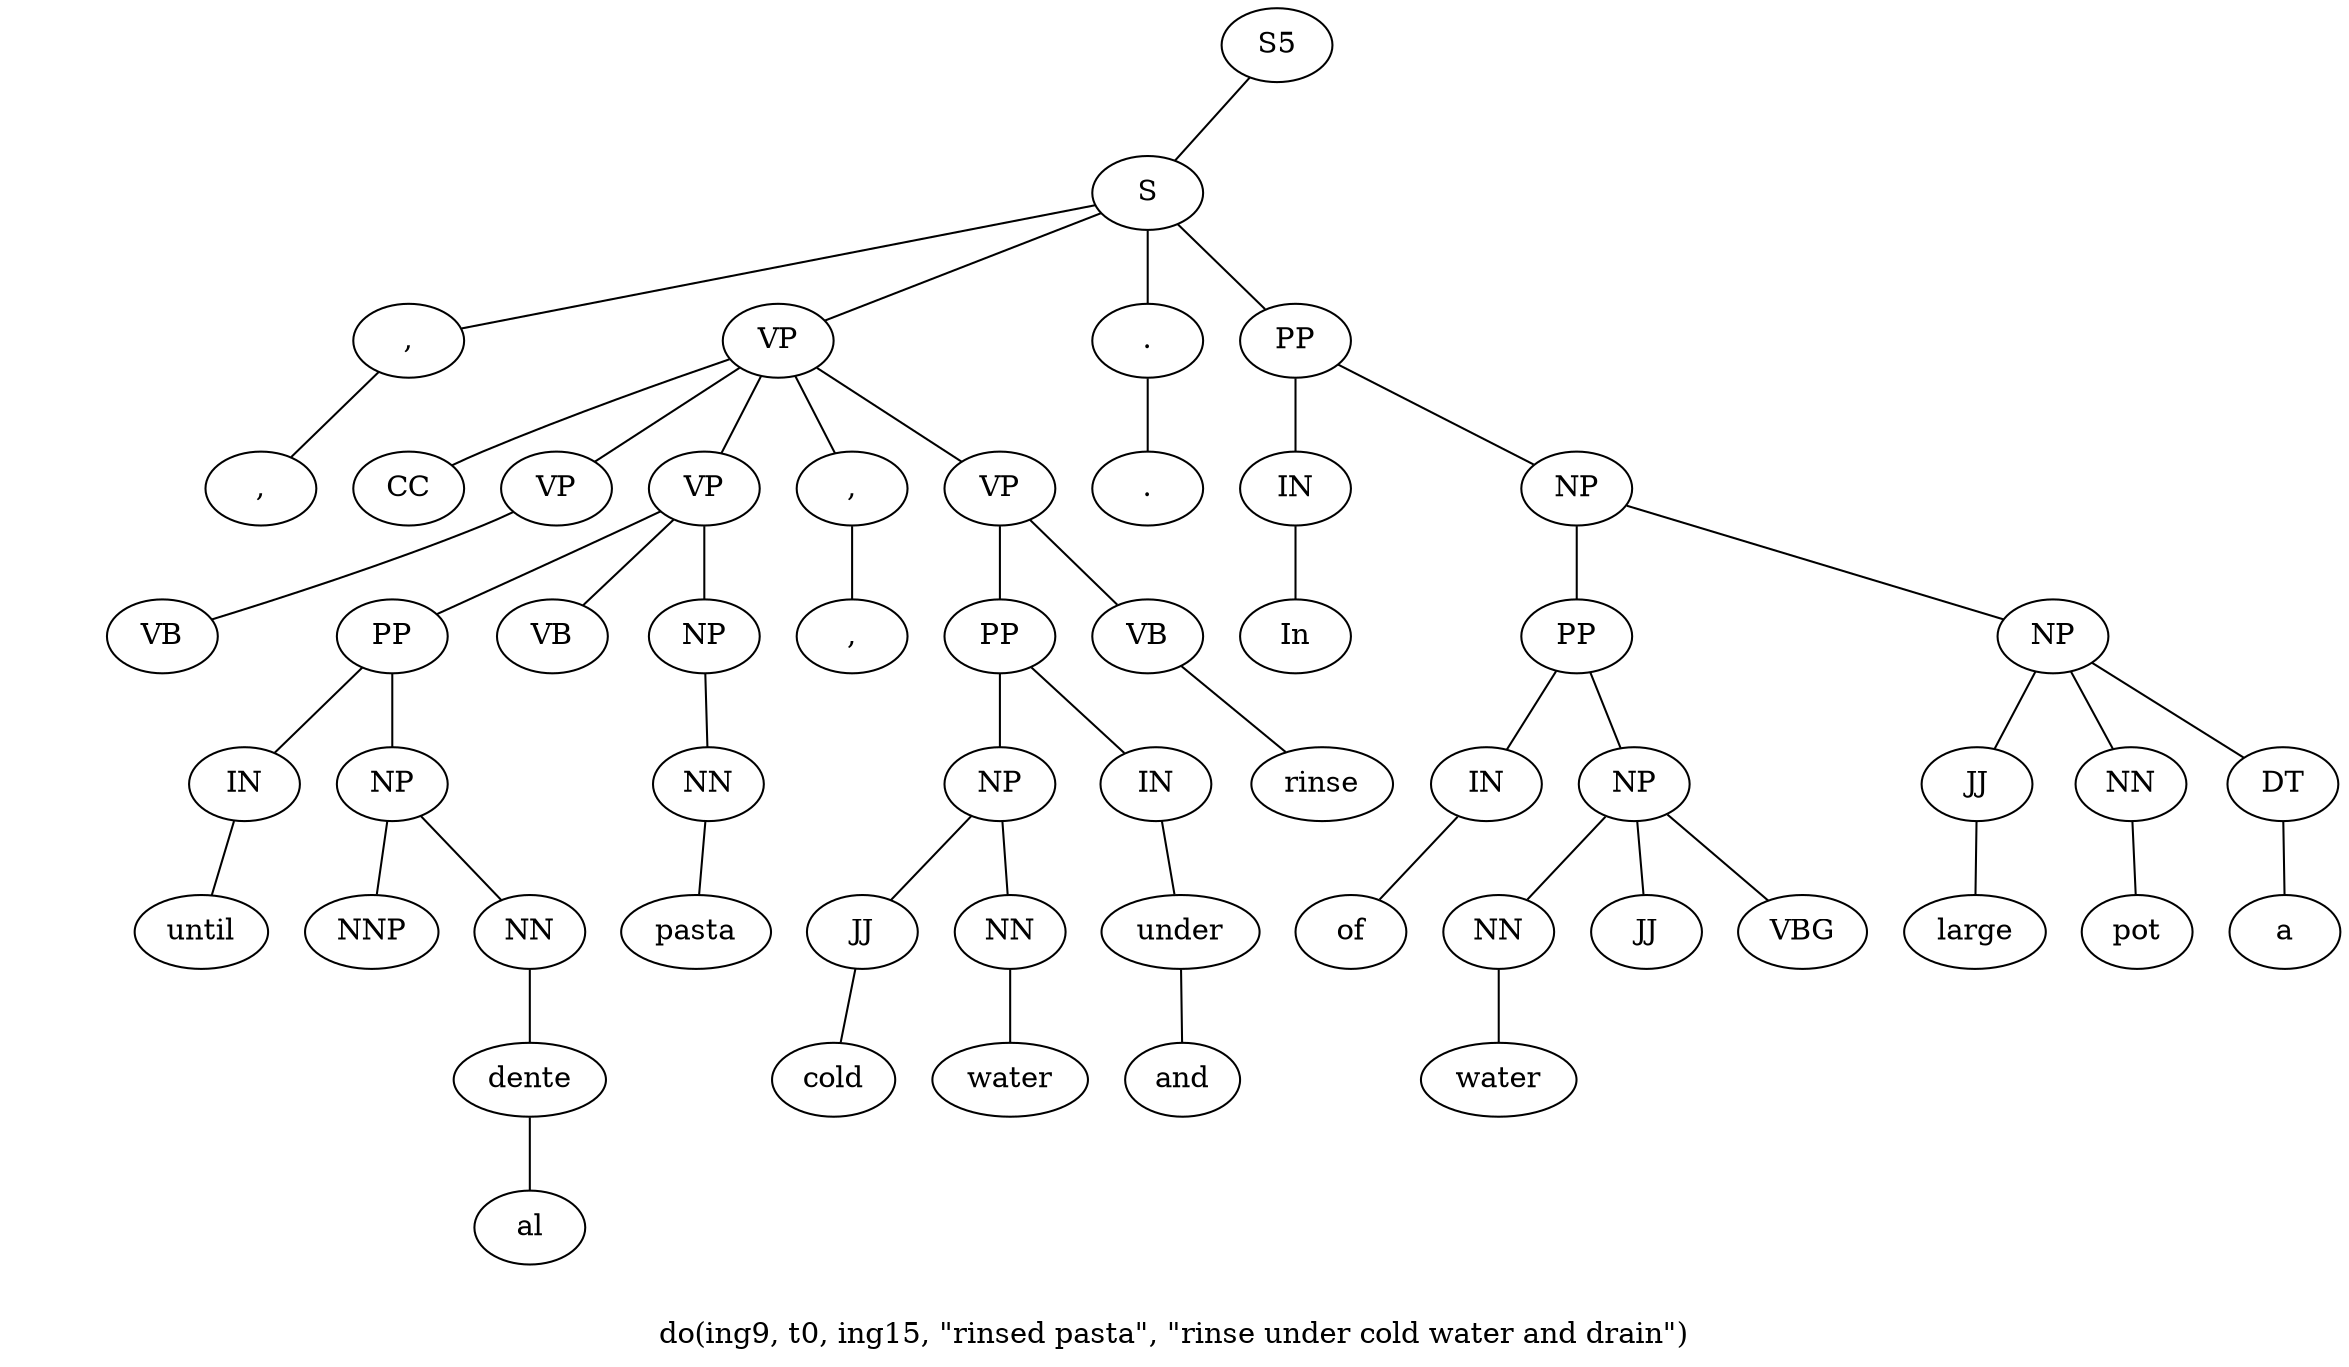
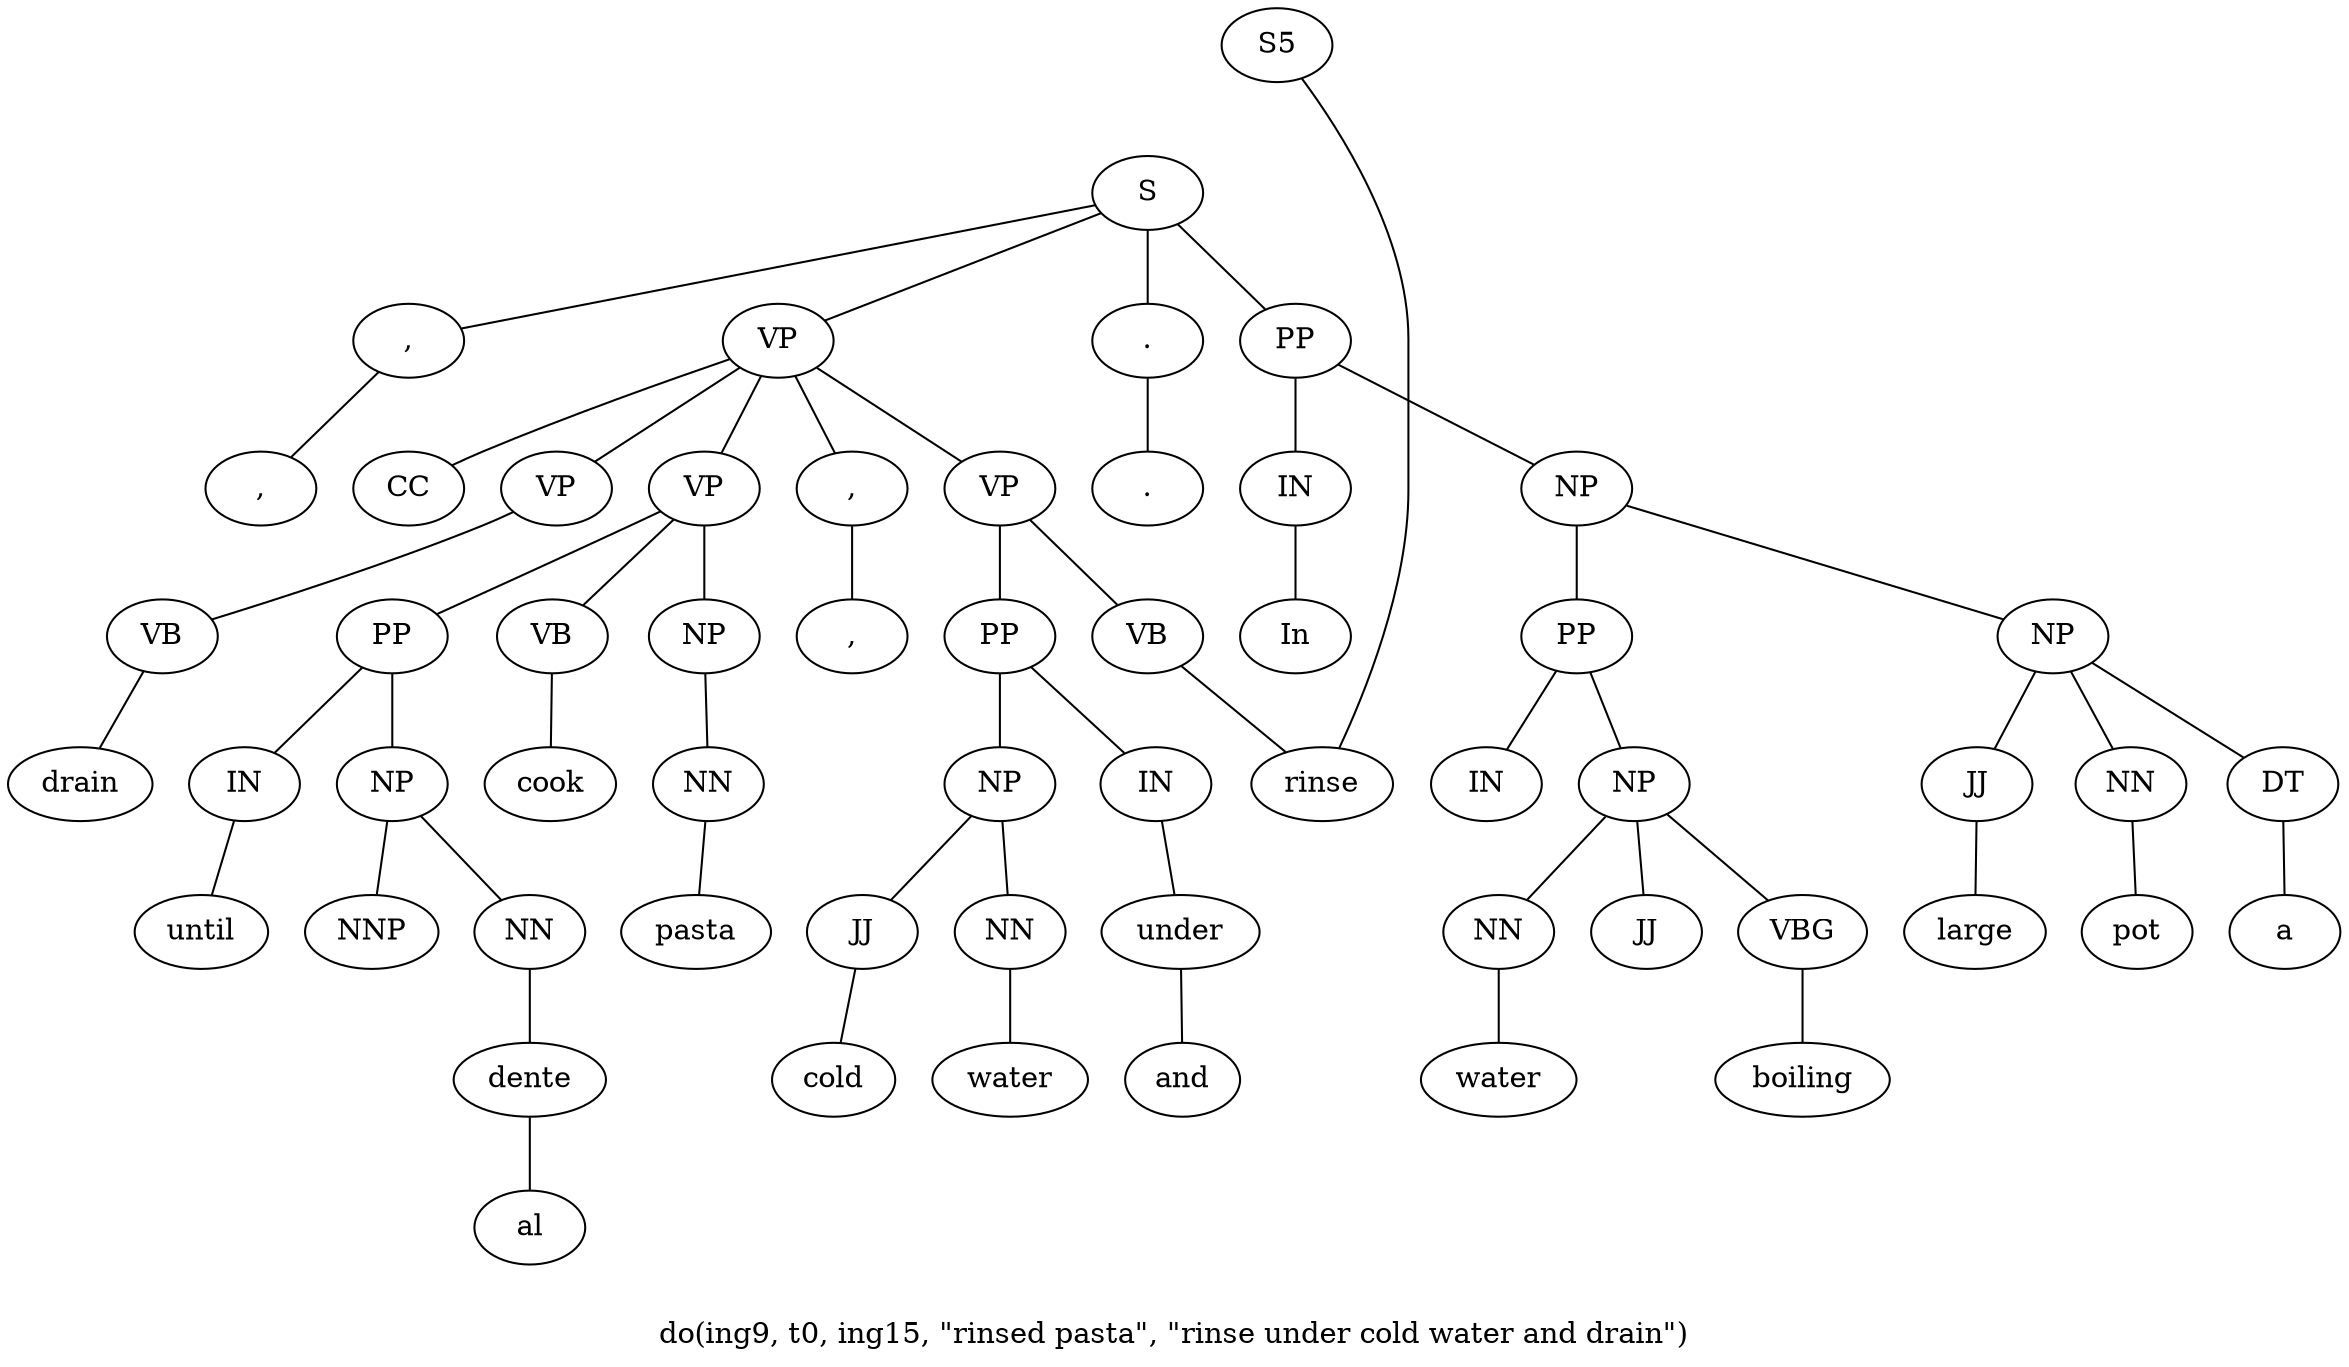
(1212, 119) -> (1408, 424)
none -> (80, 784)
none -> (550, 784)
(1351, 932) -> none
none -> (1803, 1080)
